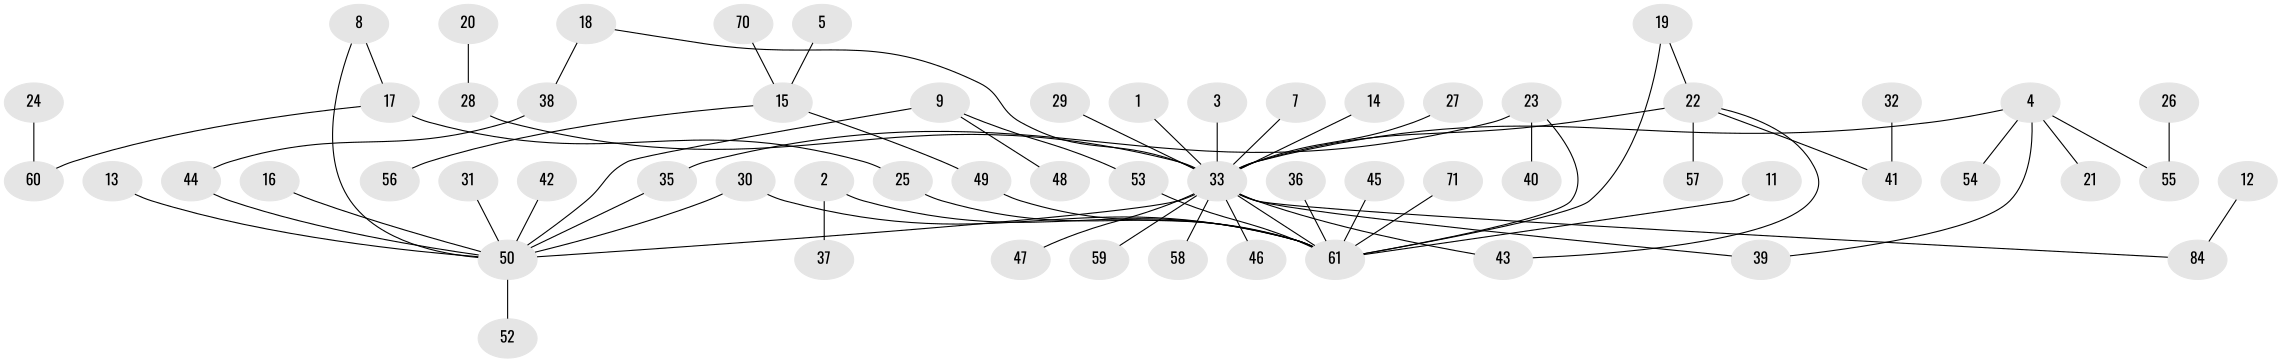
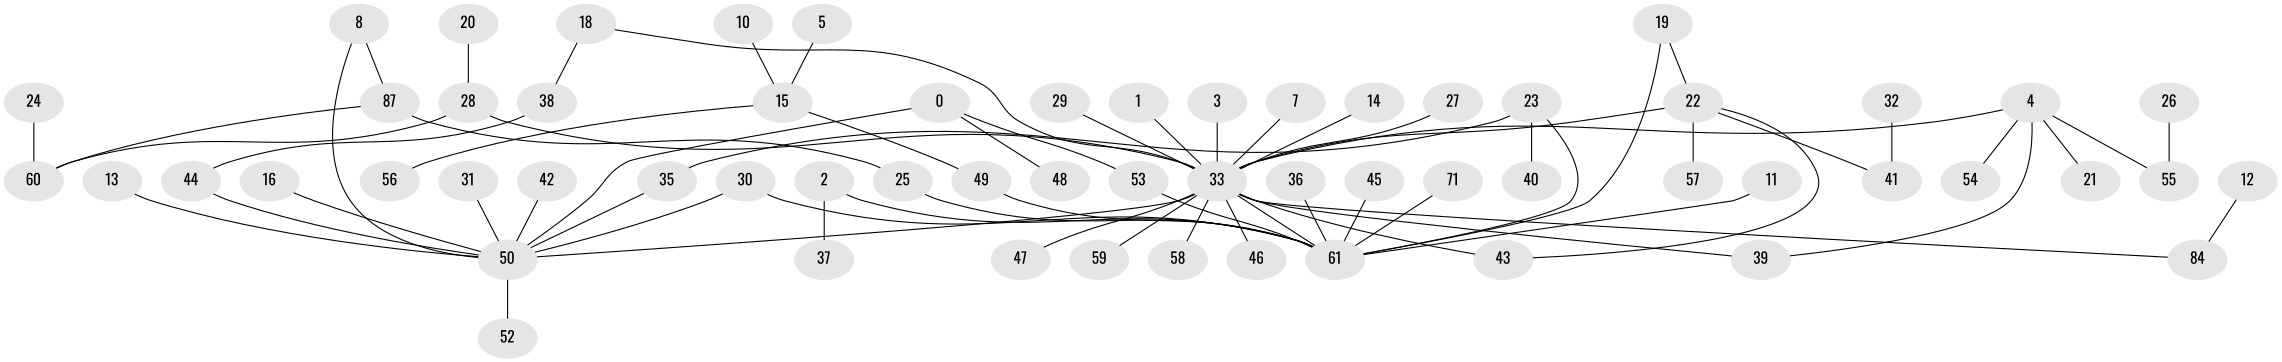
(743, 24) -> (743, 24)
(390, 103) -> (390, 103)
(940, 103) -> (940, 103)
none -> (251, 142)
